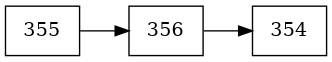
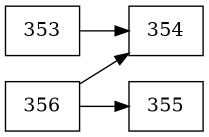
none -> (43, 31)
(98, 31) -> (98, 106)
